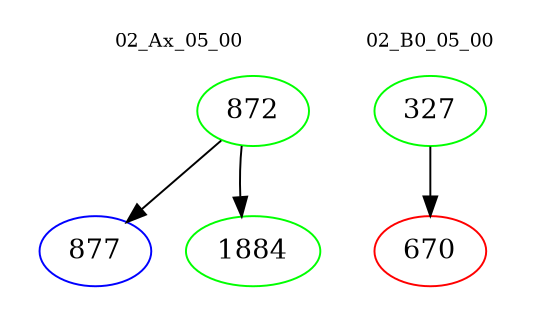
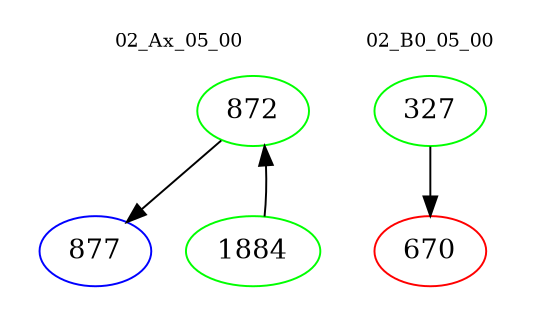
(240, 171) -> (266, 191)
